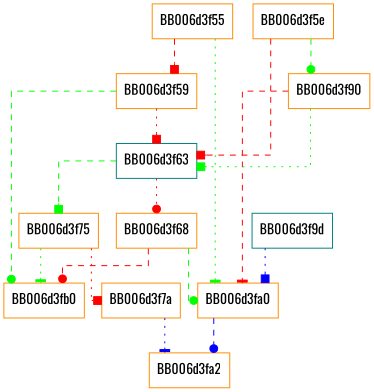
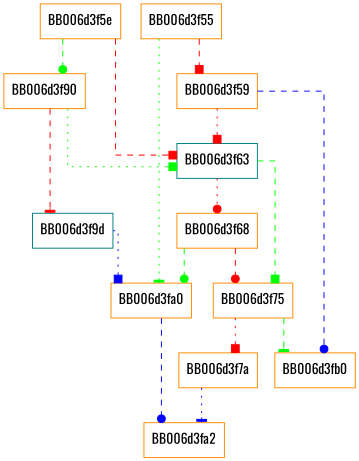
(11, 131) -> (324, 185)
(242, 173) -> (50, 159)
(41, 263) -> (284, 333)
(109, 266) -> (235, 262)
